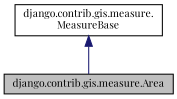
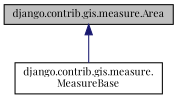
(89, 60) -> (89, 49)
